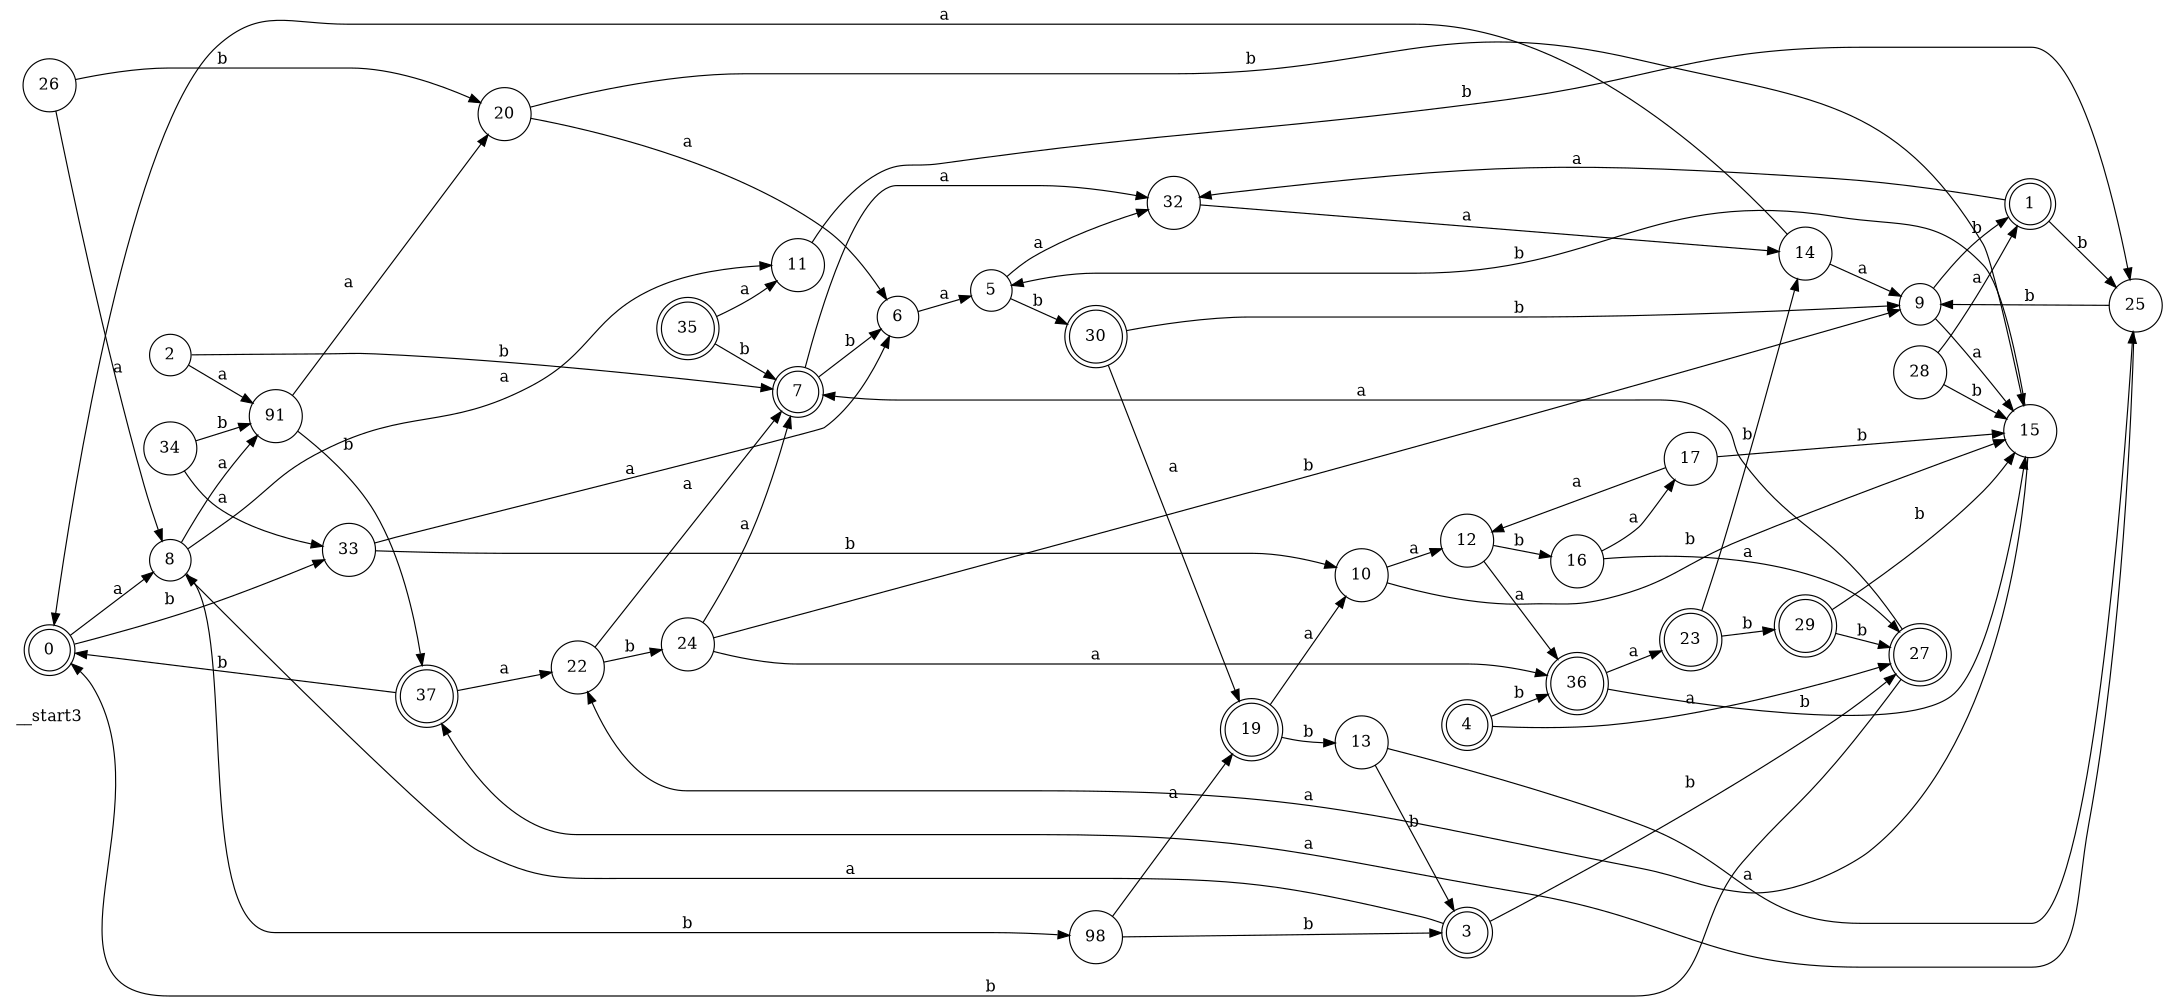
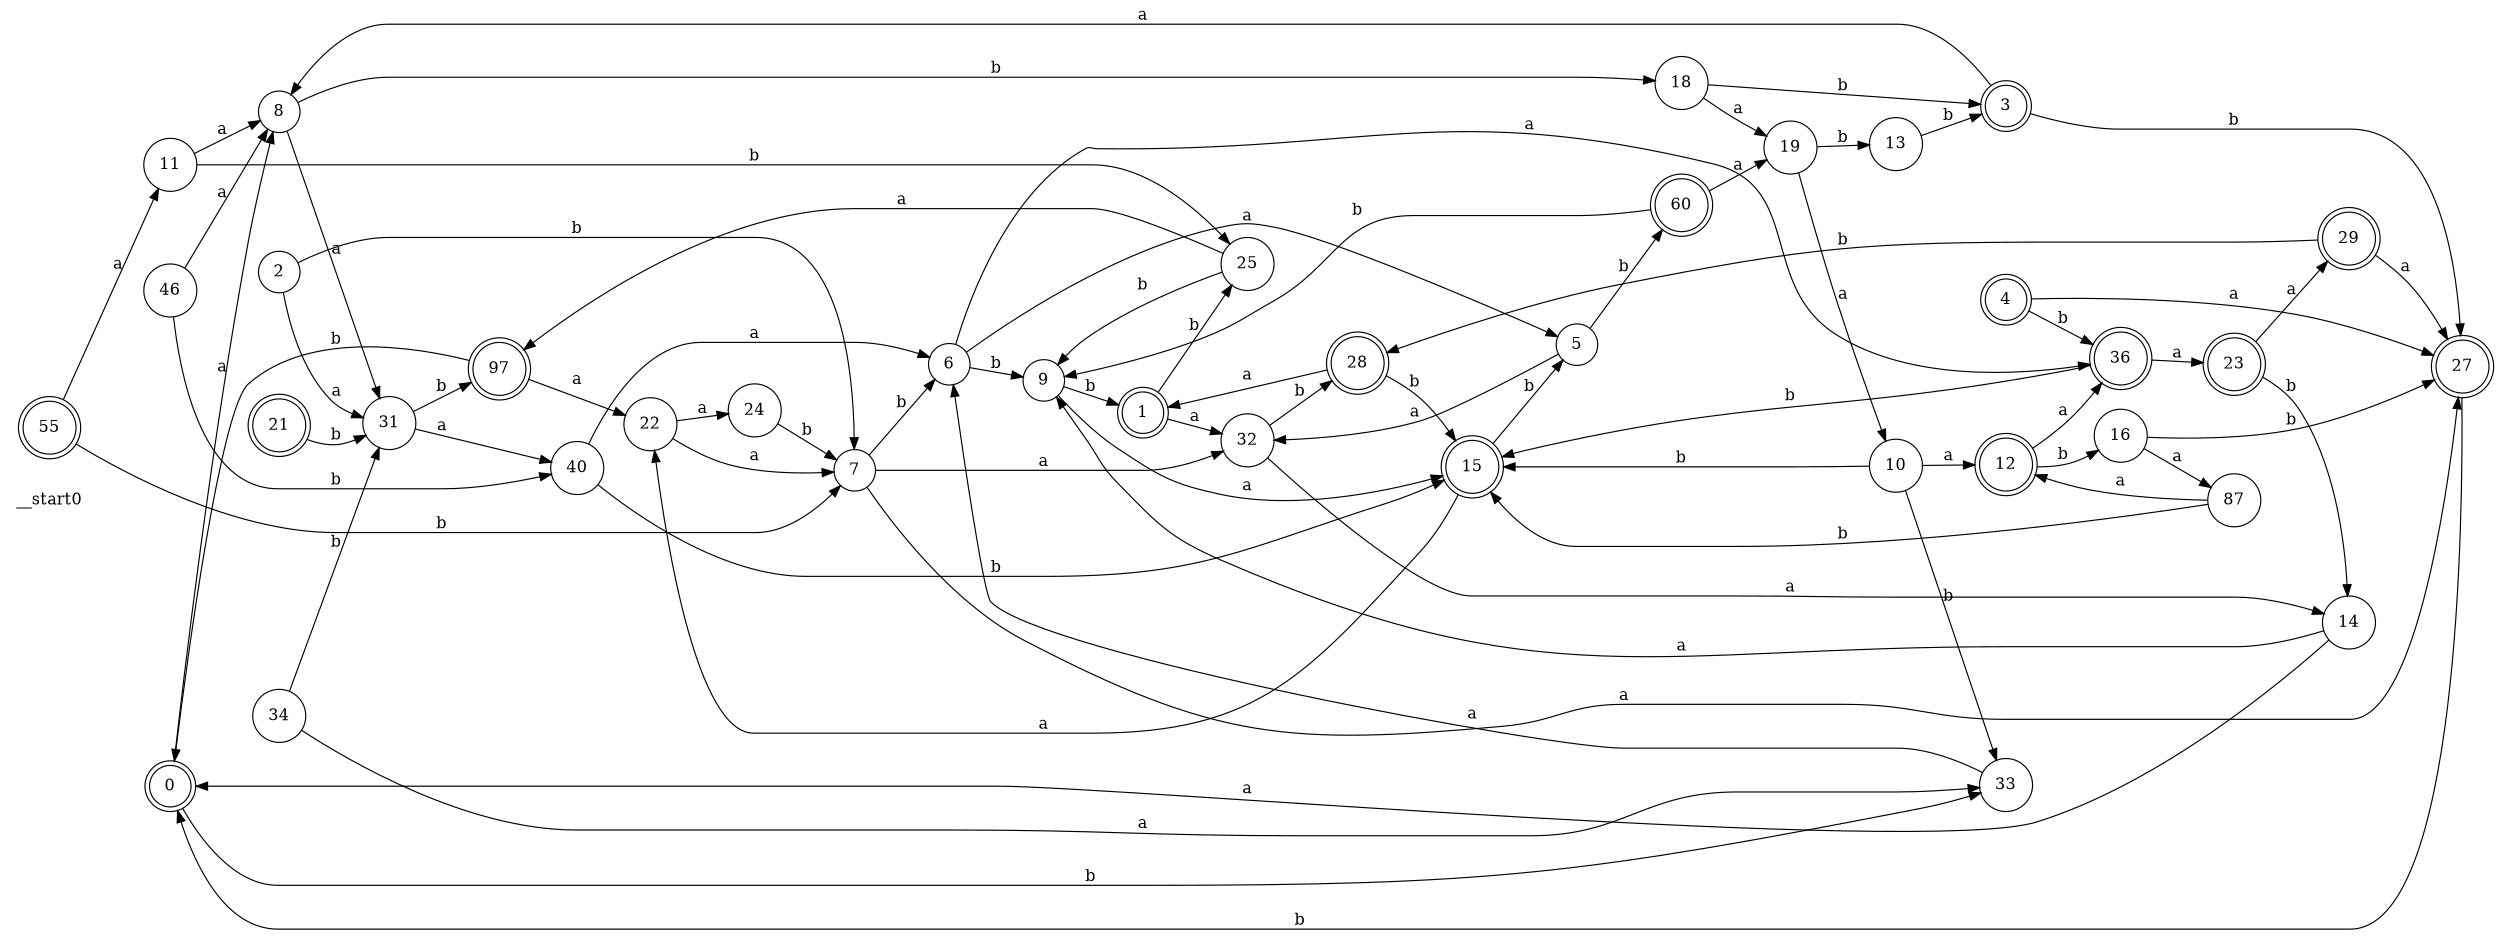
(50, 85) -> (170, 290)
(505, 114) -> (577, 468)
(688, 329) -> (50, 428)
(1096, 337) -> (1682, 205)
(1920, 372) -> (1358, 363)
(798, 392) -> (855, 470)
(1420, 400) -> (1737, 704)
none -> (1296, 407)
(476, 409) -> (222, 140)
(276, 416) -> (389, 423)
none -> (279, 425)
(2030, 431) -> (1472, 467)
(1691, 459) -> (2234, 500)
(1302, 478) -> (991, 371)
(745, 525) -> (807, 431)
(1467, 541) -> (2006, 465)
(1925, 542) -> (1852, 248)
(851, 553) -> (1949, 620)
(1748, 553) -> (2292, 420)
(1748, 624) -> (2292, 290)
(1863, 631) -> (2406, 267)
(631, 647) -> (703, 409)
(1124, 664) -> (1515, 134)
(427, 696) -> (499, 369)
(50, 717) -> (50, 500)
(1252, 730) -> (1790, 148)
(1989, 923) -> none
(1096, 937) -> (1682, 83)
